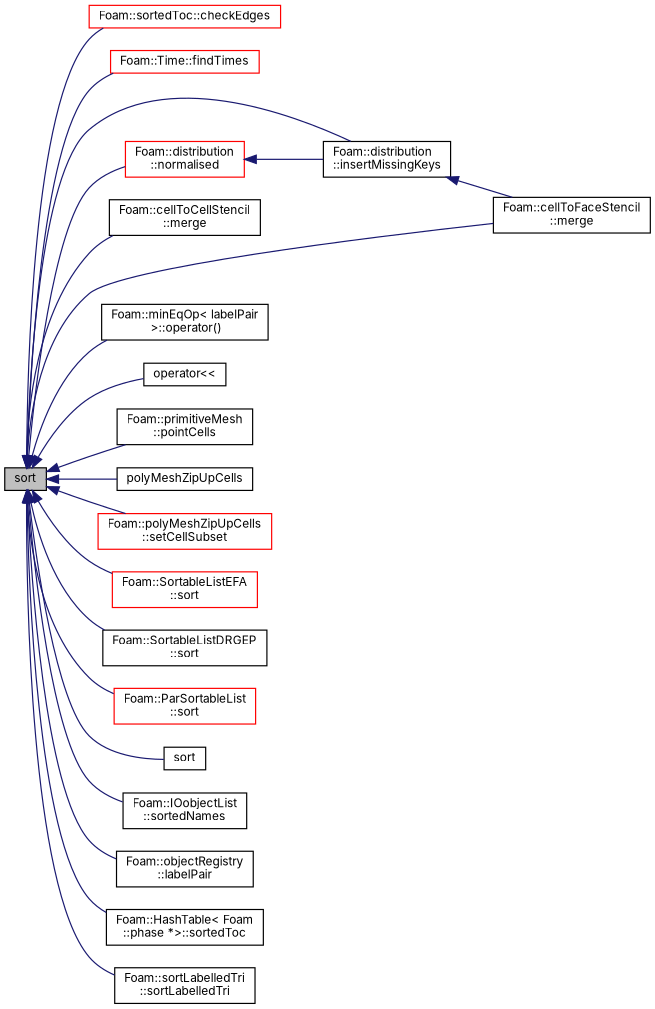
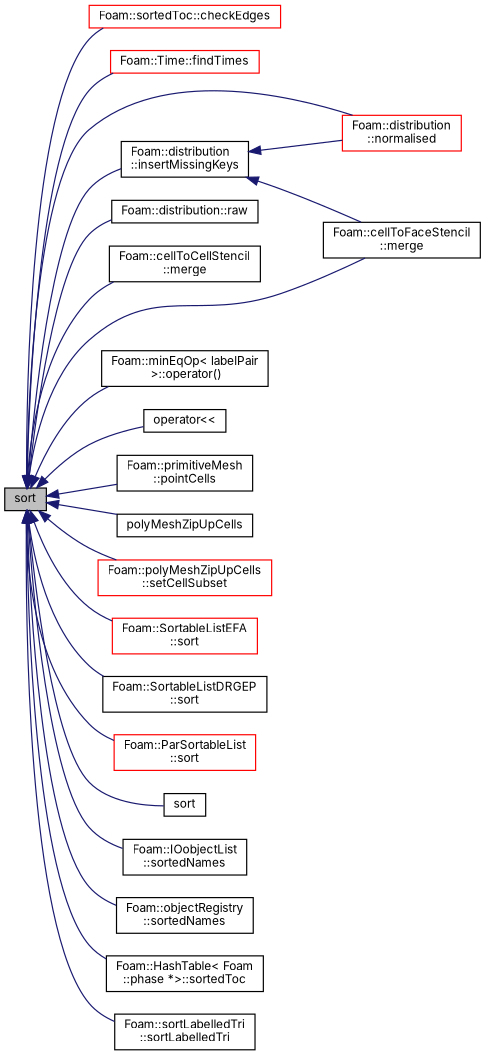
(290, 159) -> (302, 145)
none -> (185, 212)
(185, 869) -> (185, 915)
